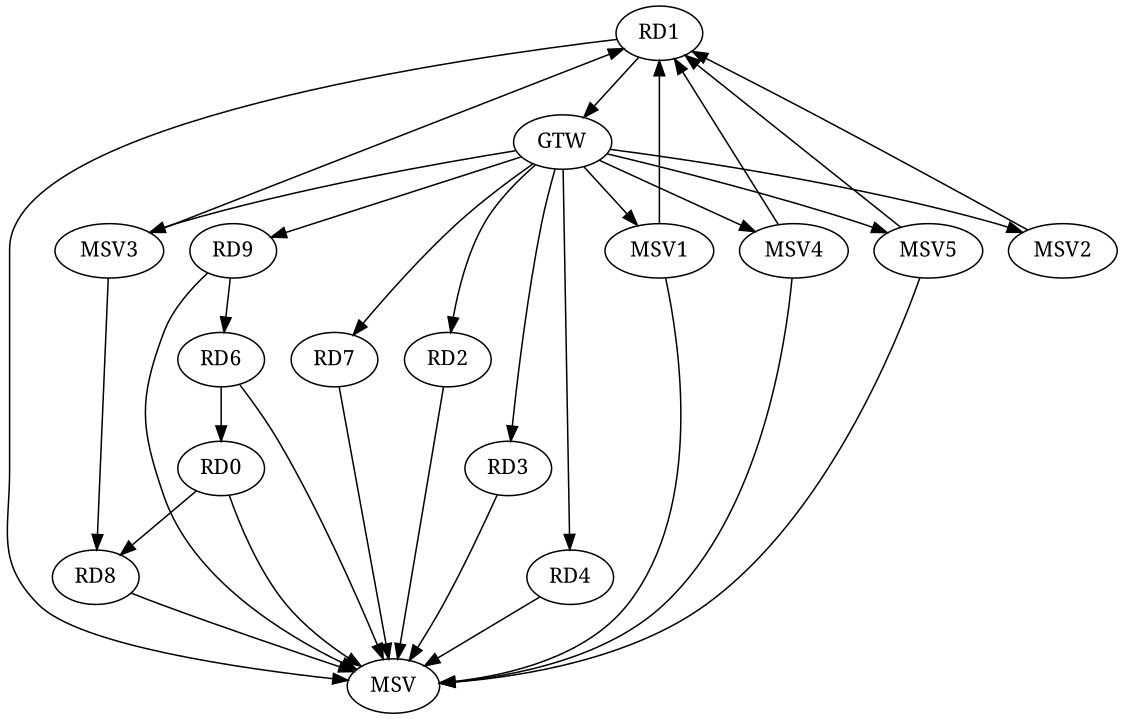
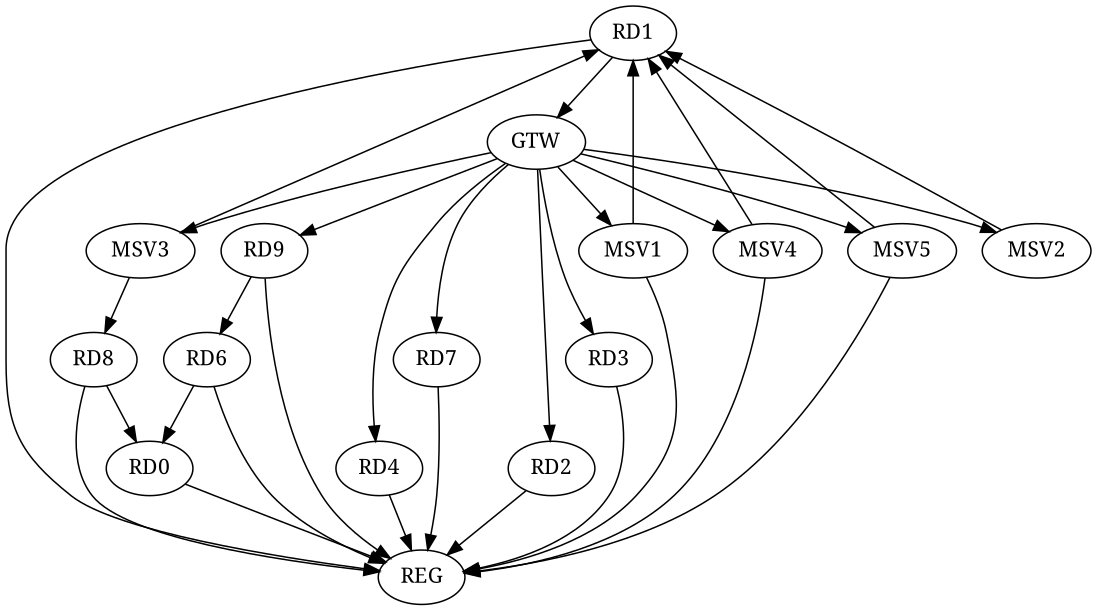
(163, 519) -> (118, 407)
(393, 686) -> (422, 577)
